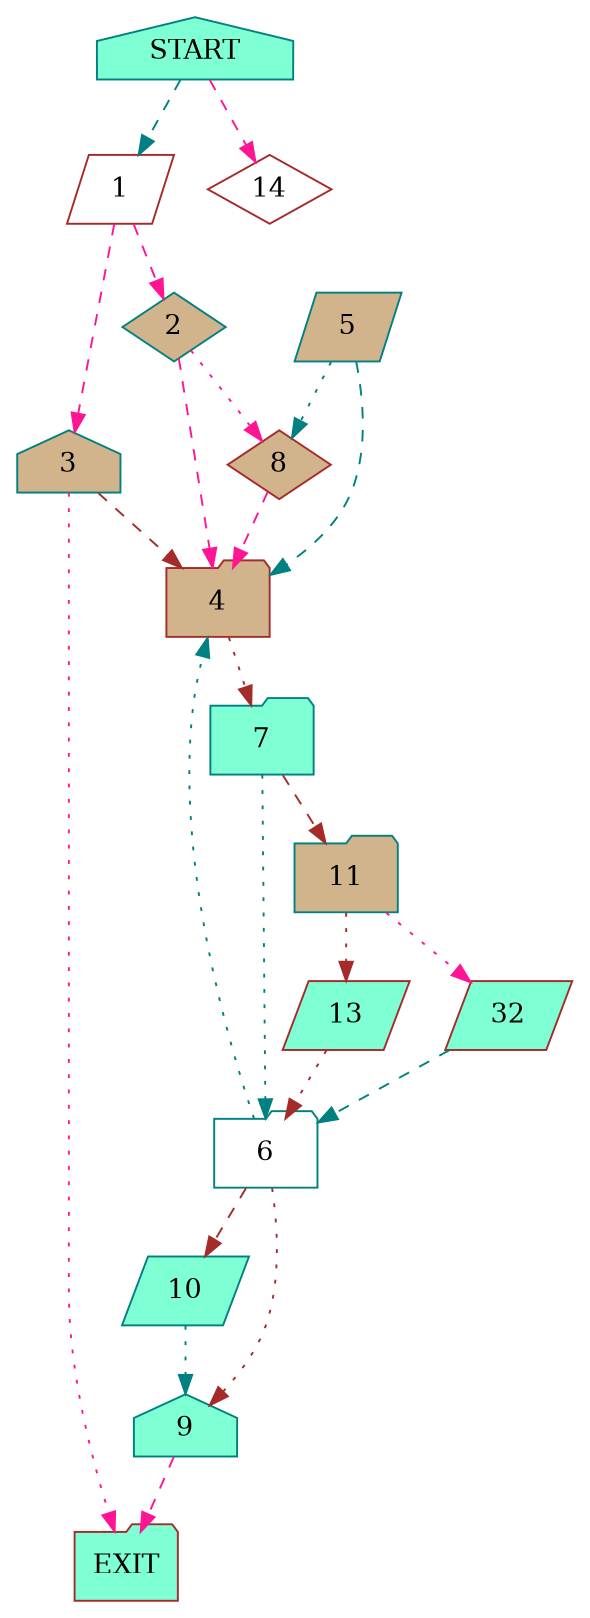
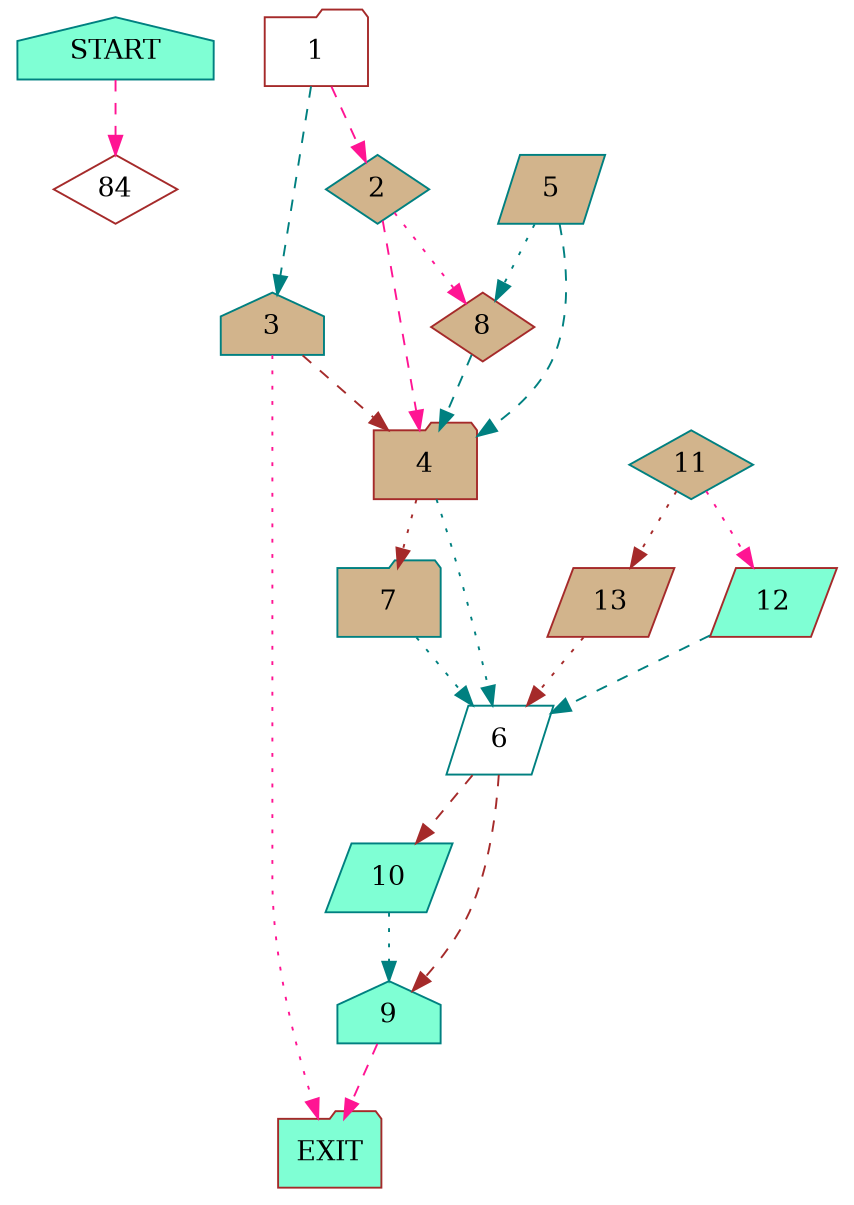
(164, 109) -> none
(120, 189) -> (316, 52)
(270, 189) -> (116, 189)
(96, 319) -> (296, 181)
(254, 521) -> (459, 383)
(262, 740) -> (389, 602)
(299, 801) -> none
(346, 878) -> (691, 465)
(198, 890) -> (464, 592)
(346, 1016) -> (611, 602)
(509, 1016) -> (773, 602)
(266, 1153) -> (500, 740)
(273, 1297) -> (480, 883)
